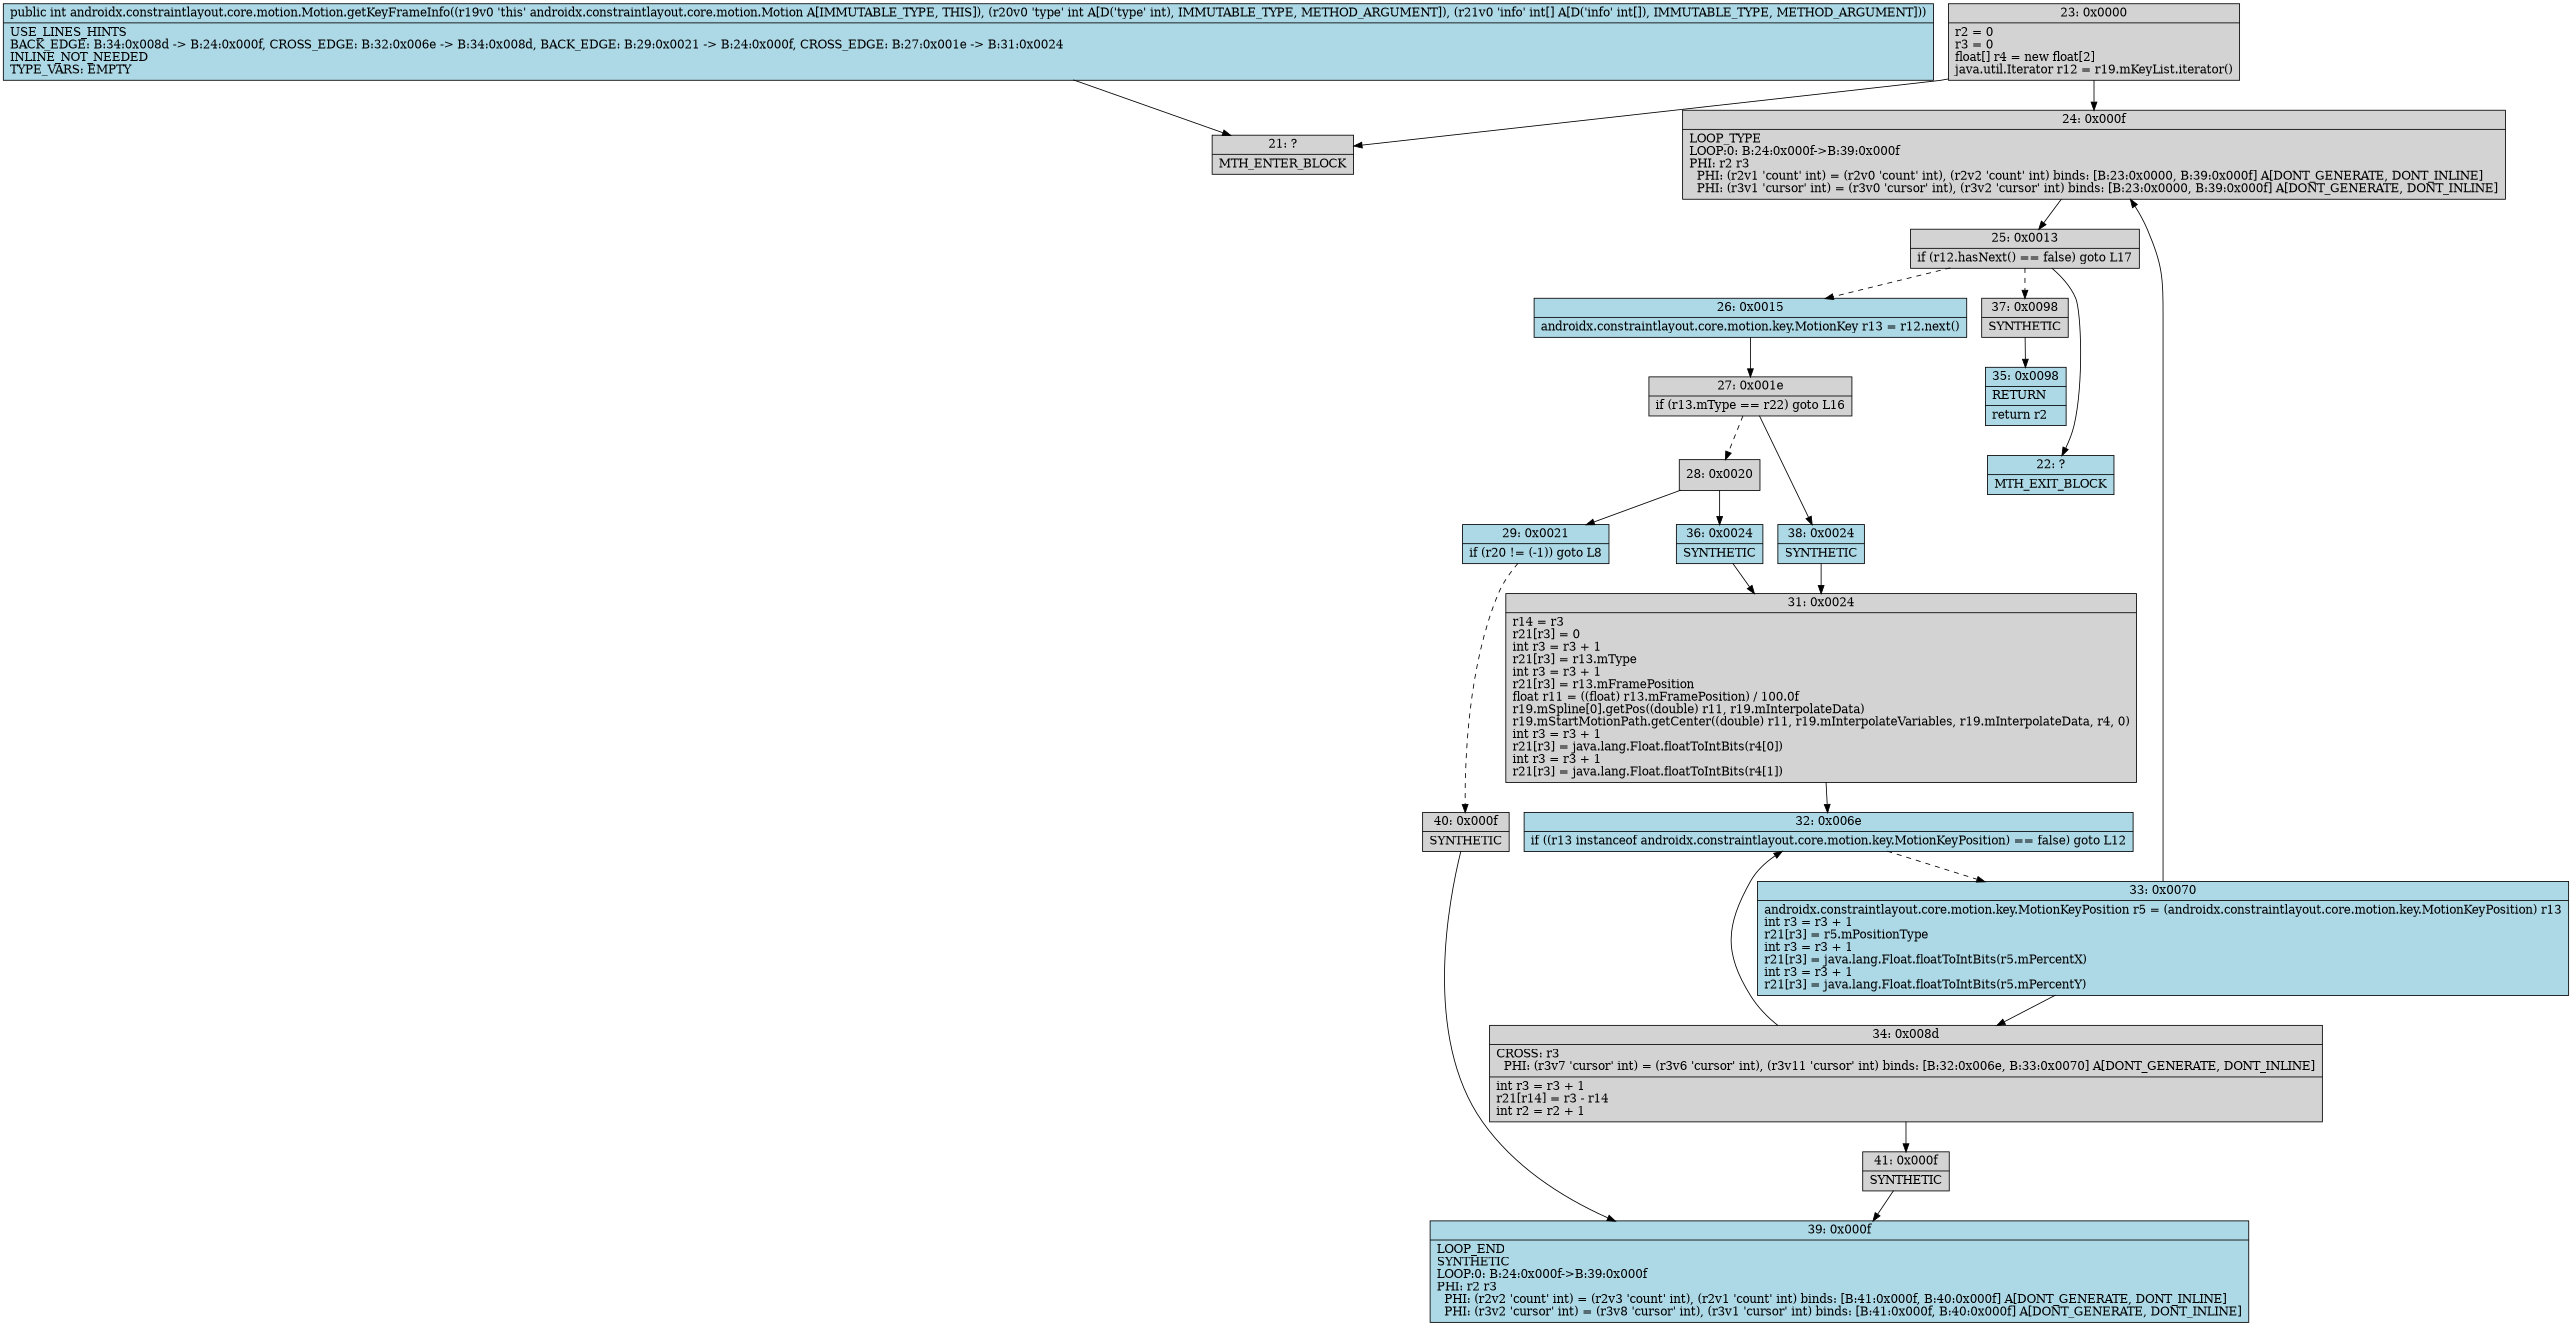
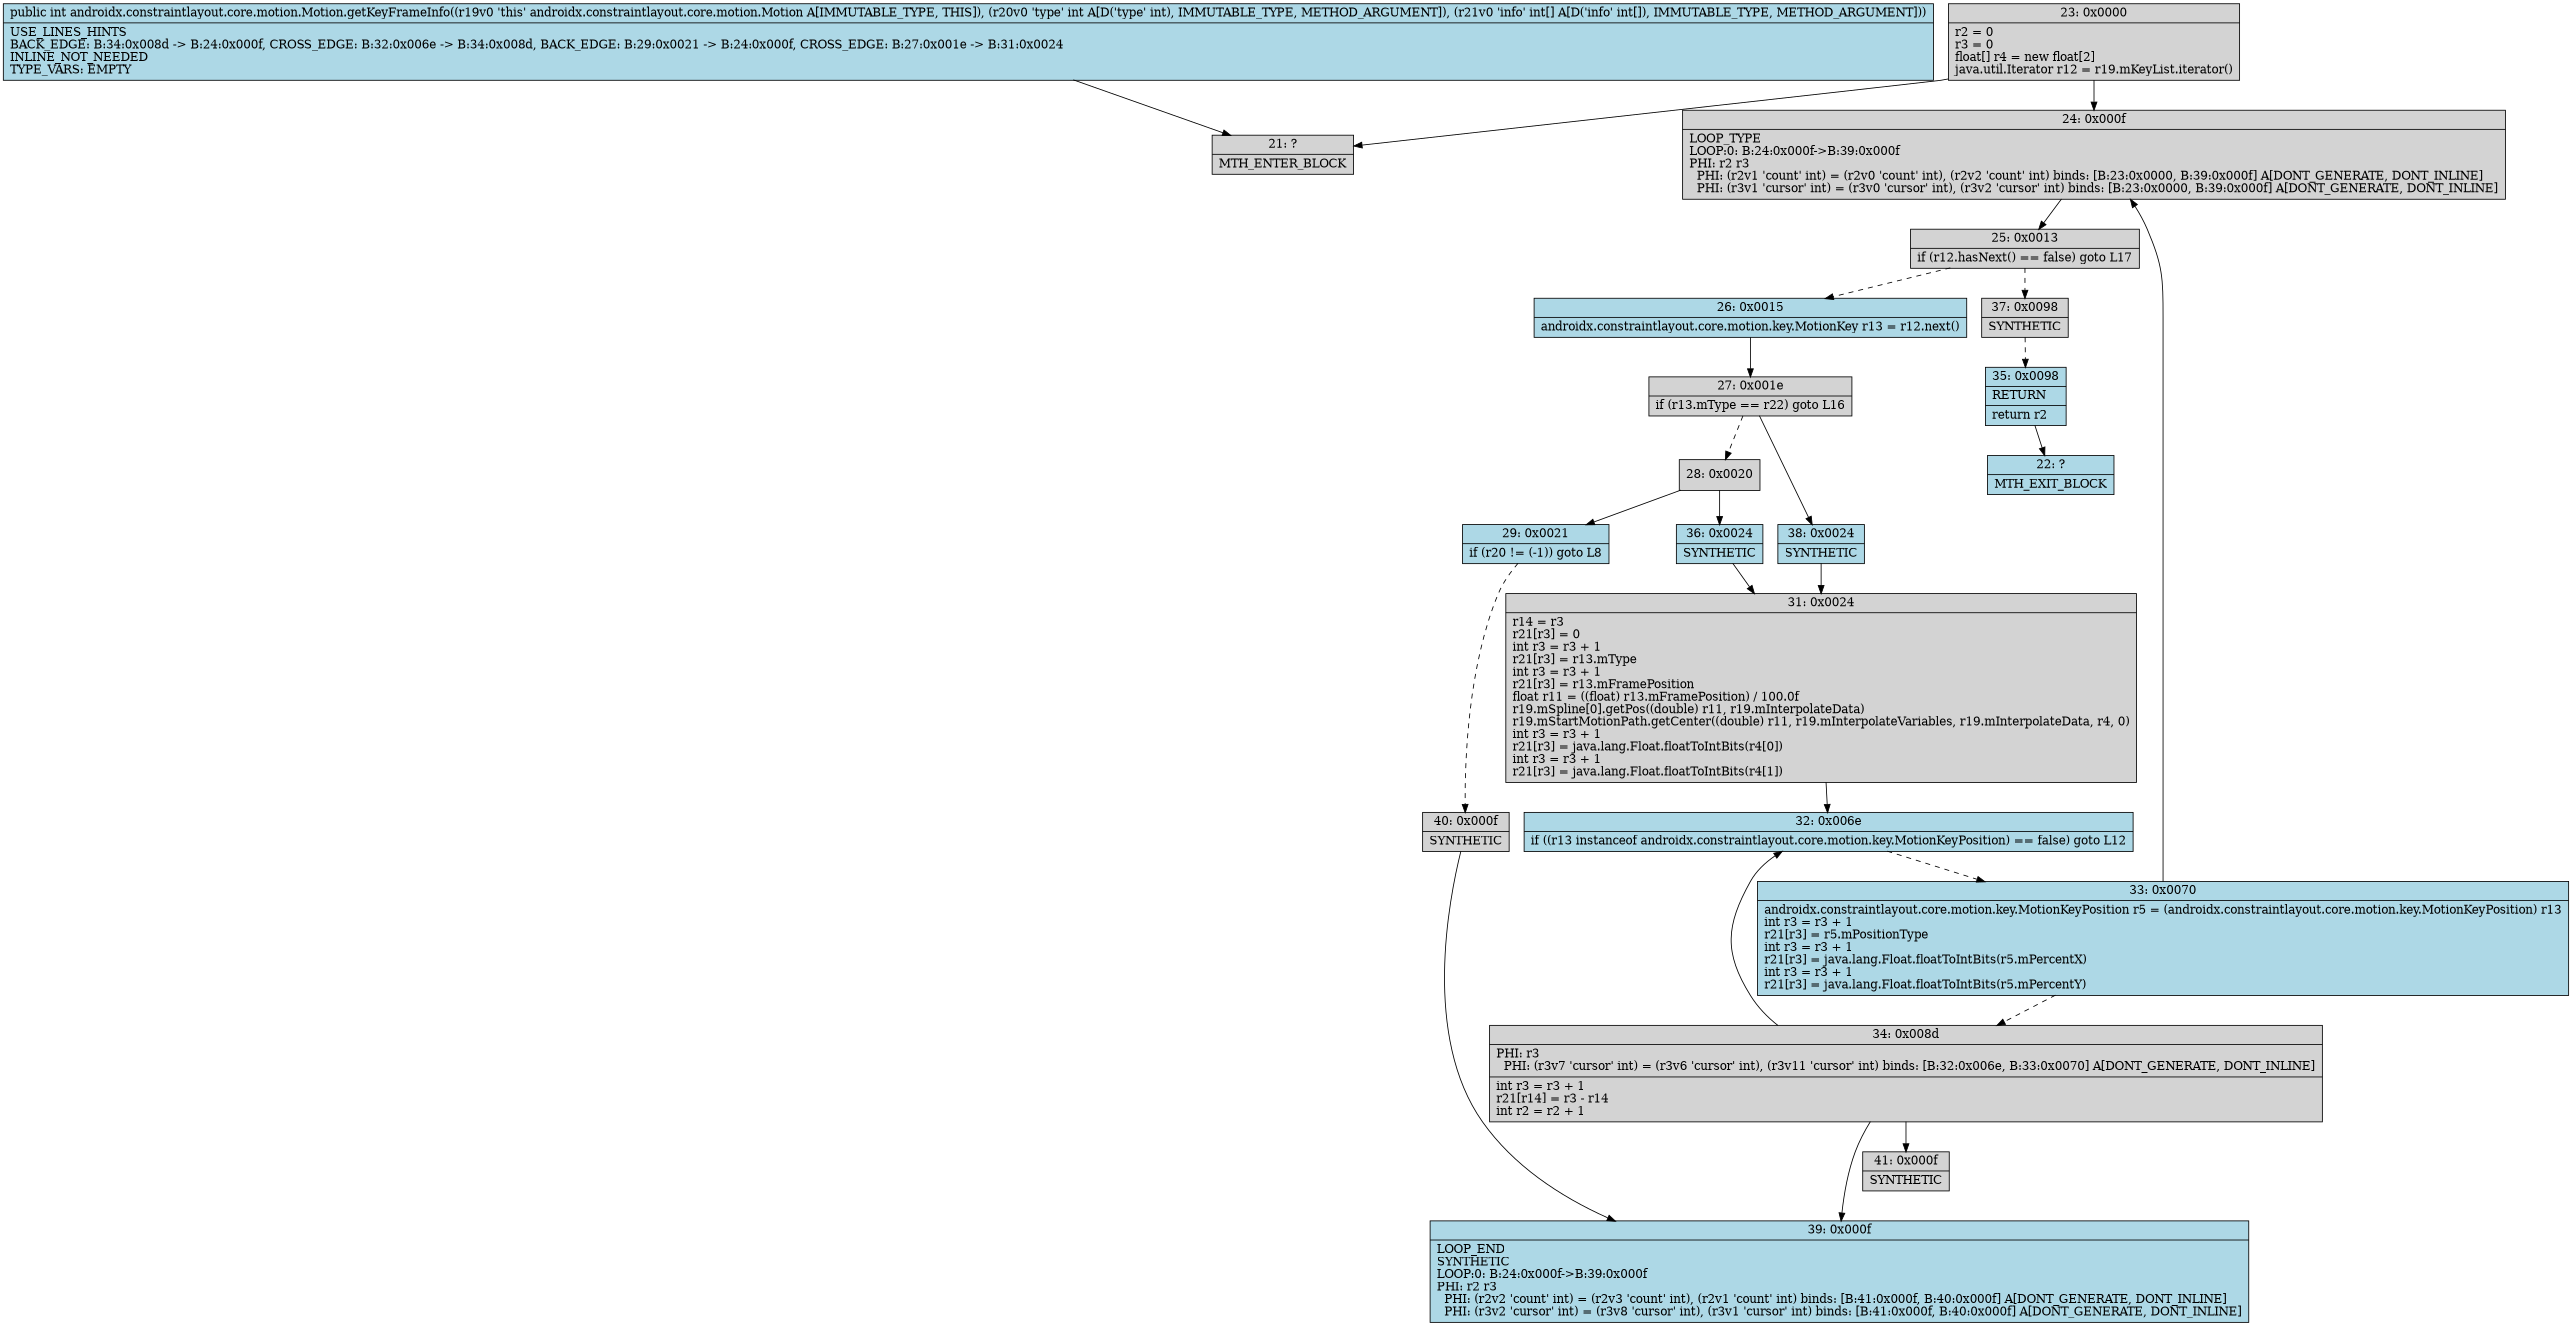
(2025, 348) -> (2025, 348)
(2081, 355) -> (2039, 436)
(2030, 1008) -> (2030, 1008)
(1530, 1054) -> (1520, 1054)
(1886, 1202) -> (1851, 1166)
